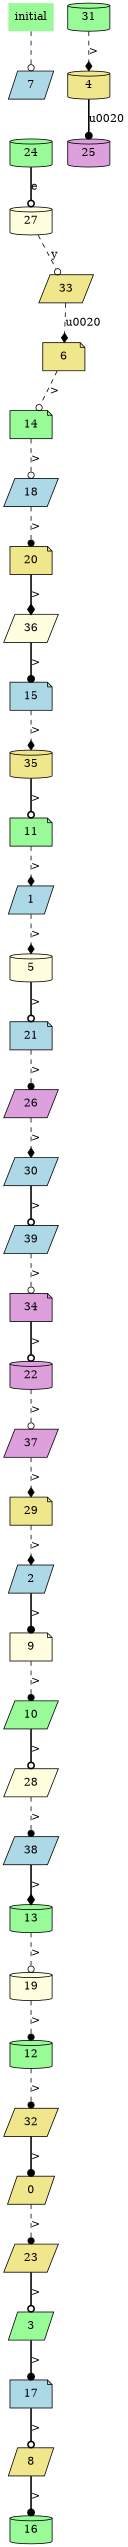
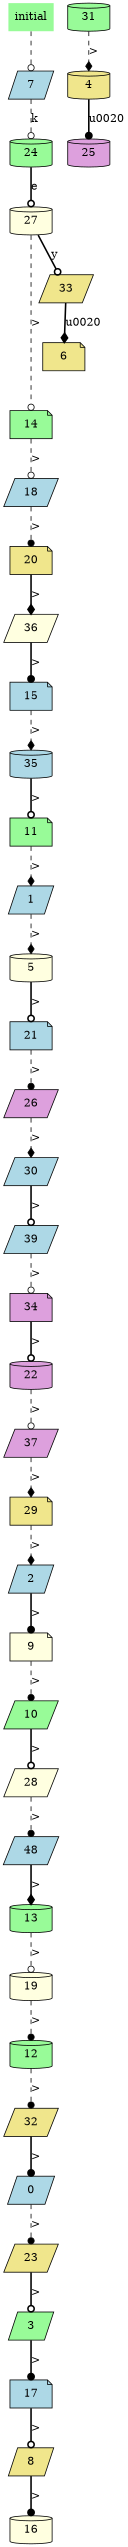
none -> (31, 116)
(47, 252) -> (47, 252)
(65, 318) -> (65, 318)
(49, 388) -> (31, 320)
(31, 764) -> (31, 764)
(31, 1851) -> (31, 1851)
(31, 2190) -> (31, 2190)
(31, 2530) -> (31, 2530)
